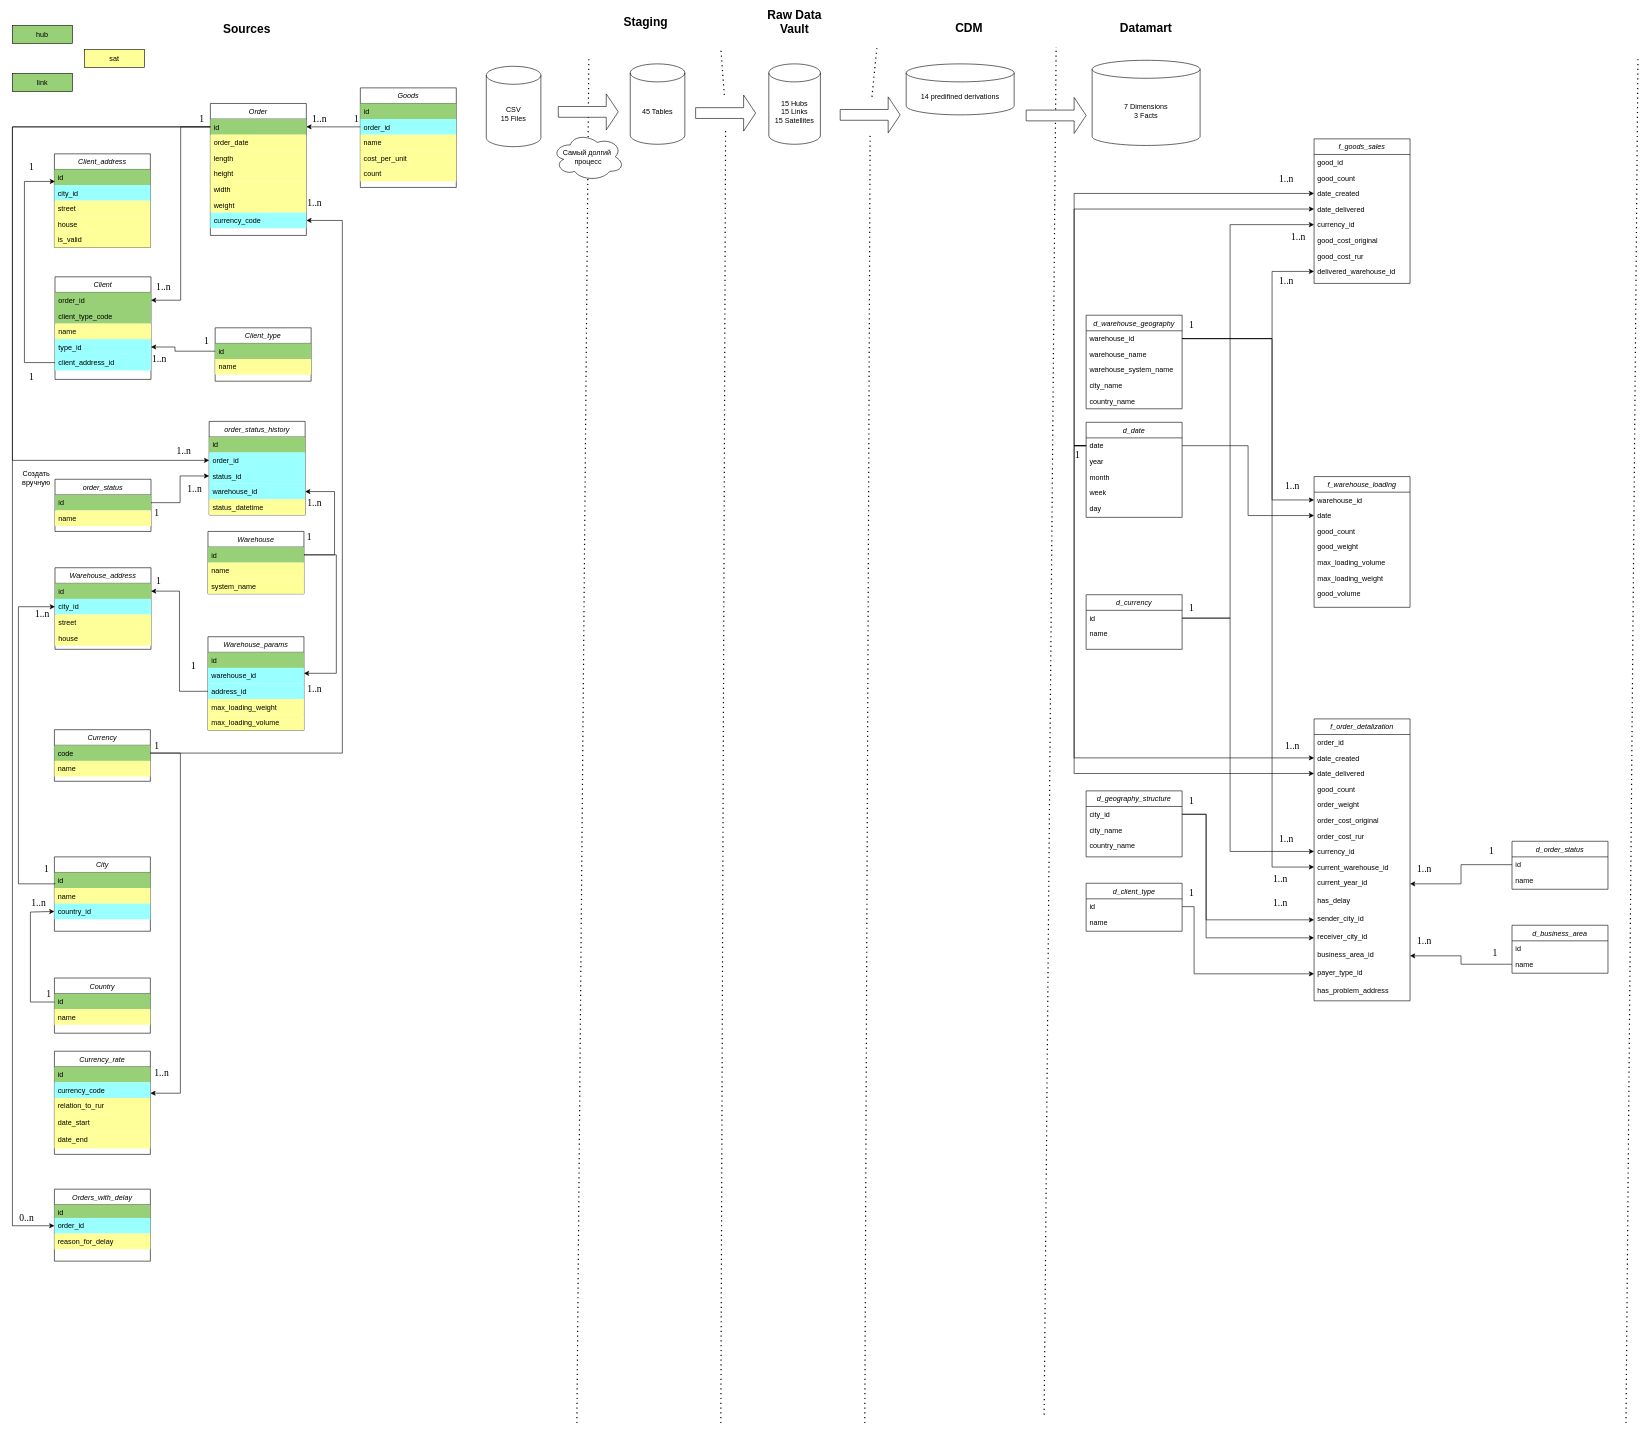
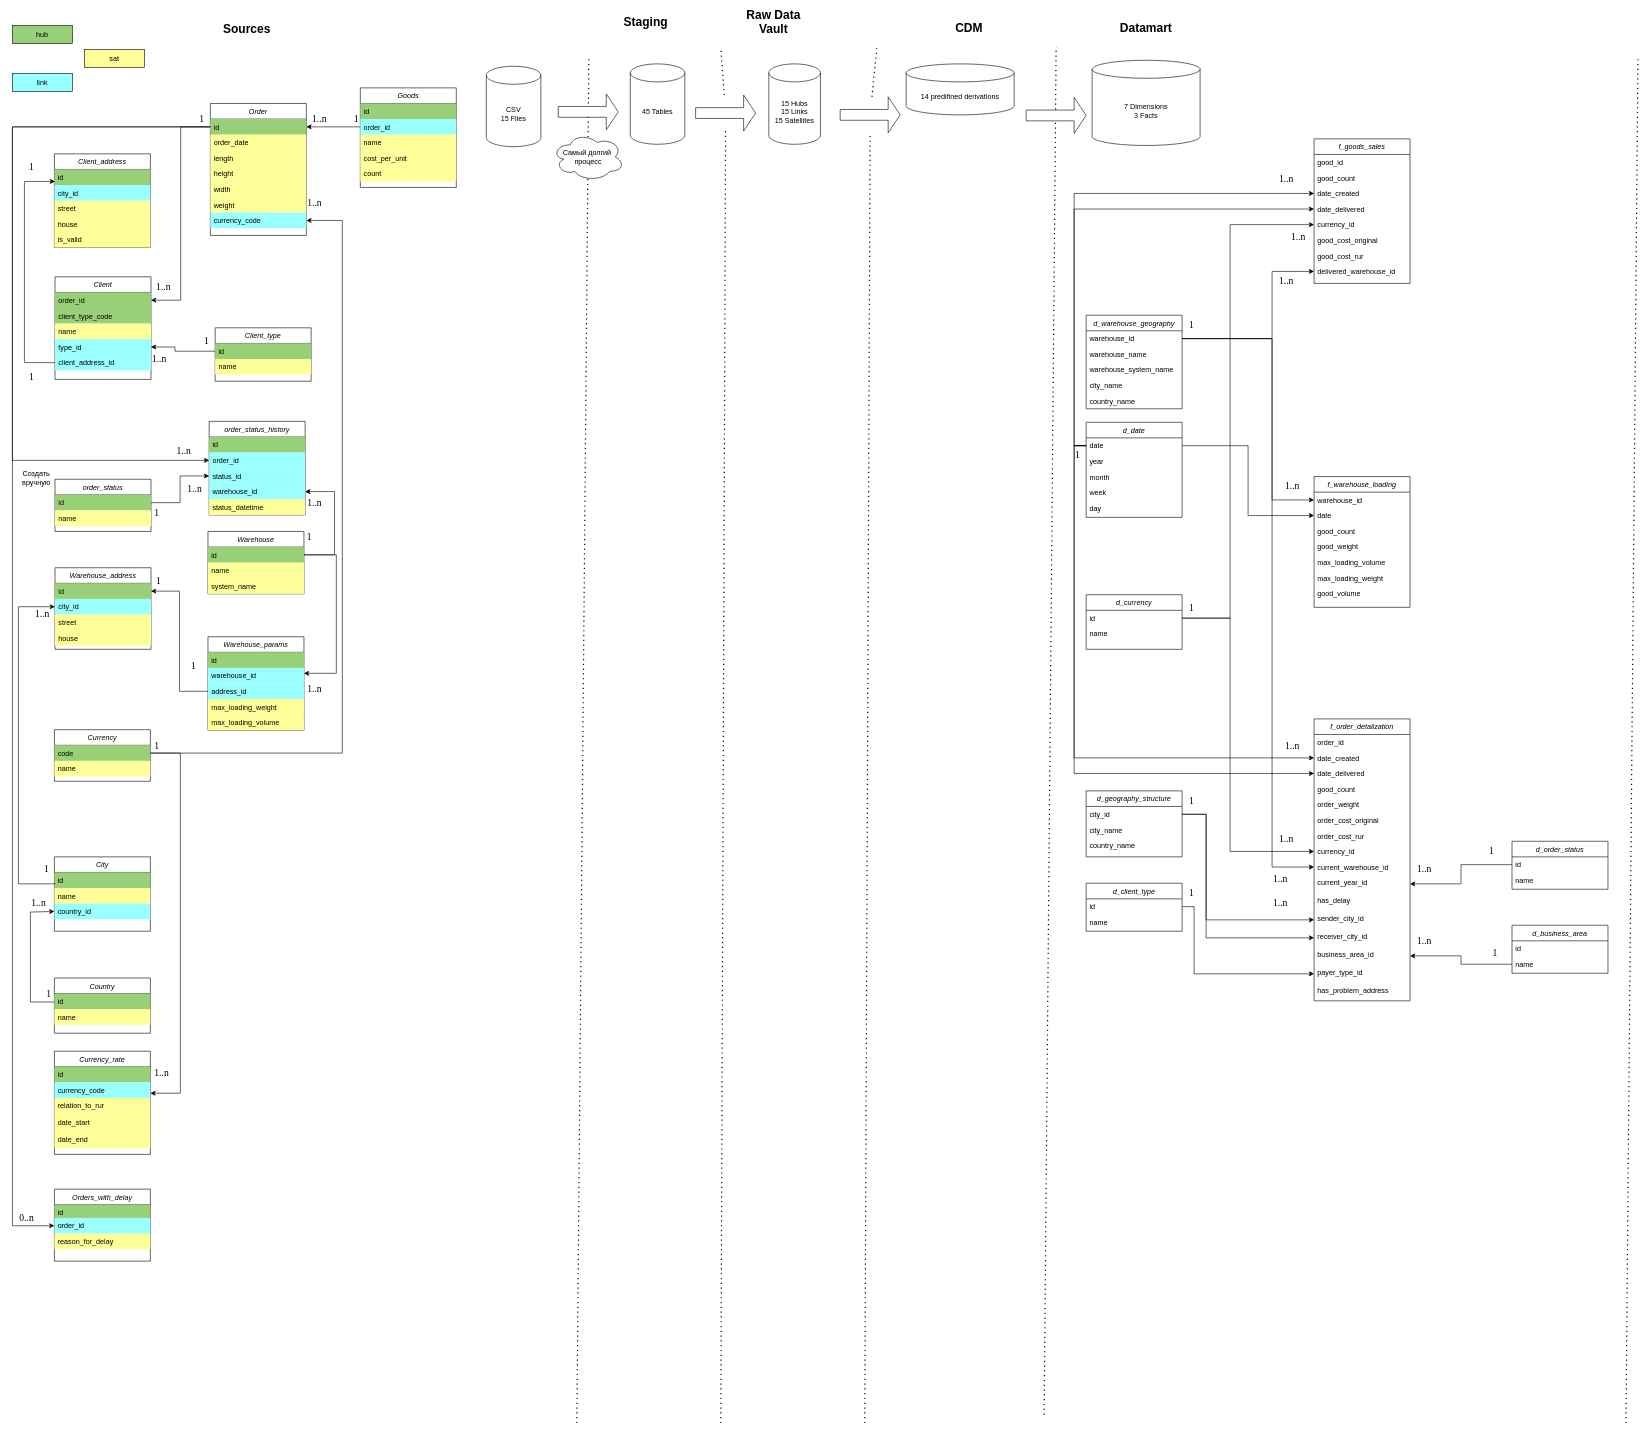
(795, 21) -> (774, 21)
(42, 83) -> (42, 83)
